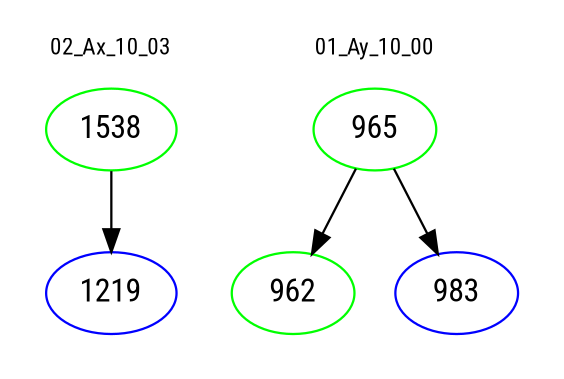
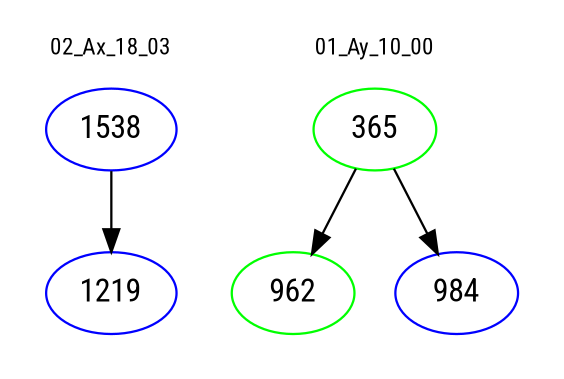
(111, 49) -> (111, 49)
(111, 130) -> (111, 130)
(375, 130) -> (375, 130)
(457, 293) -> (457, 293)
